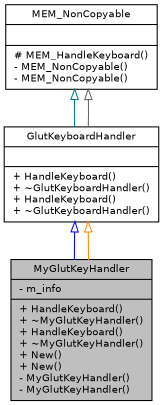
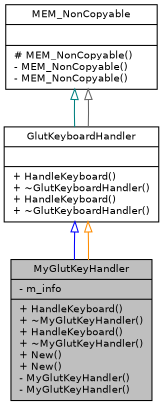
(81, 55) -> (74, 55)
